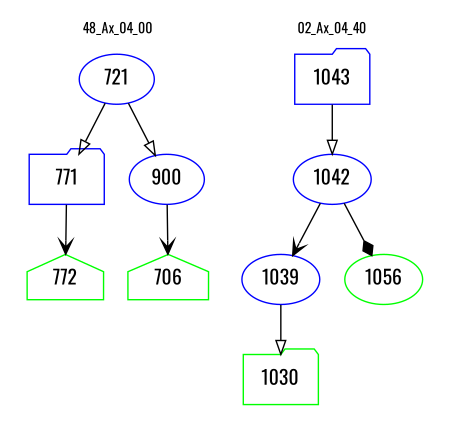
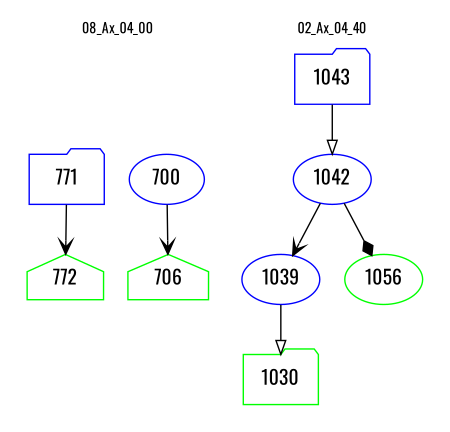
(118, 30) -> (118, 30)
(117, 79) -> none
(167, 179) -> (167, 179)
